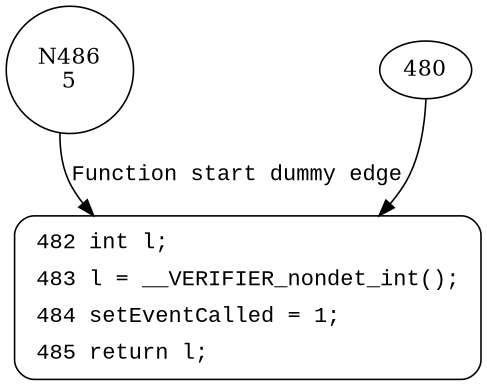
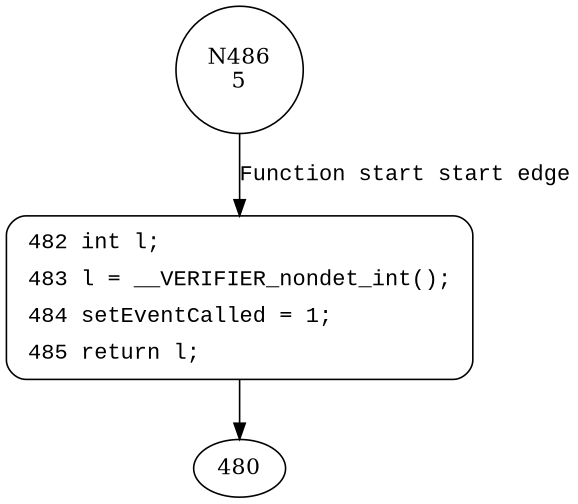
(417, 155) -> (240, 401)
(237, 174) -> (406, 174)
